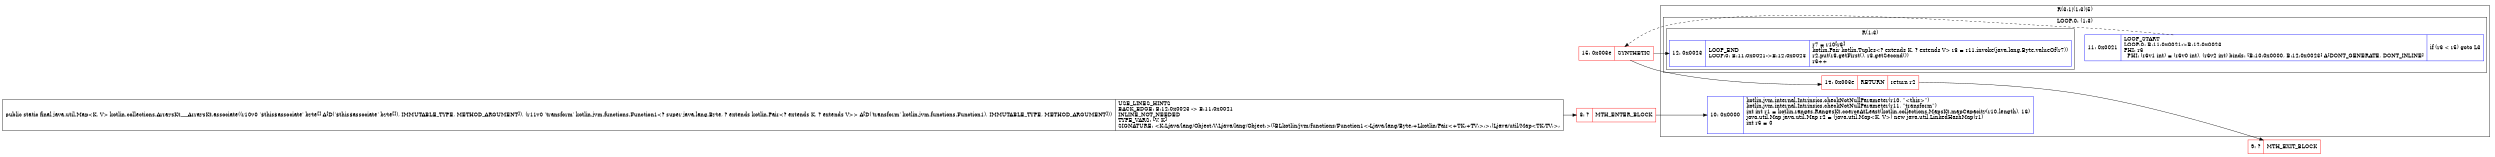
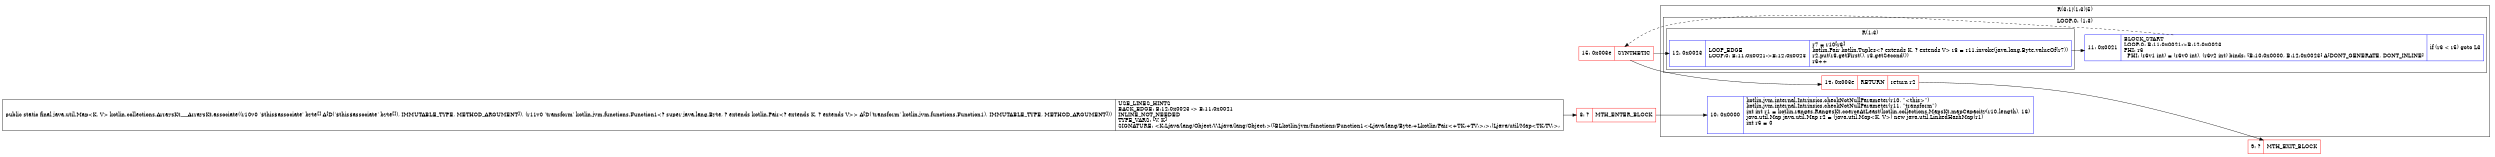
(2142, 39) -> (2144, 39)
(1724, 50) -> (1726, 50)
none -> (2077, 51)
